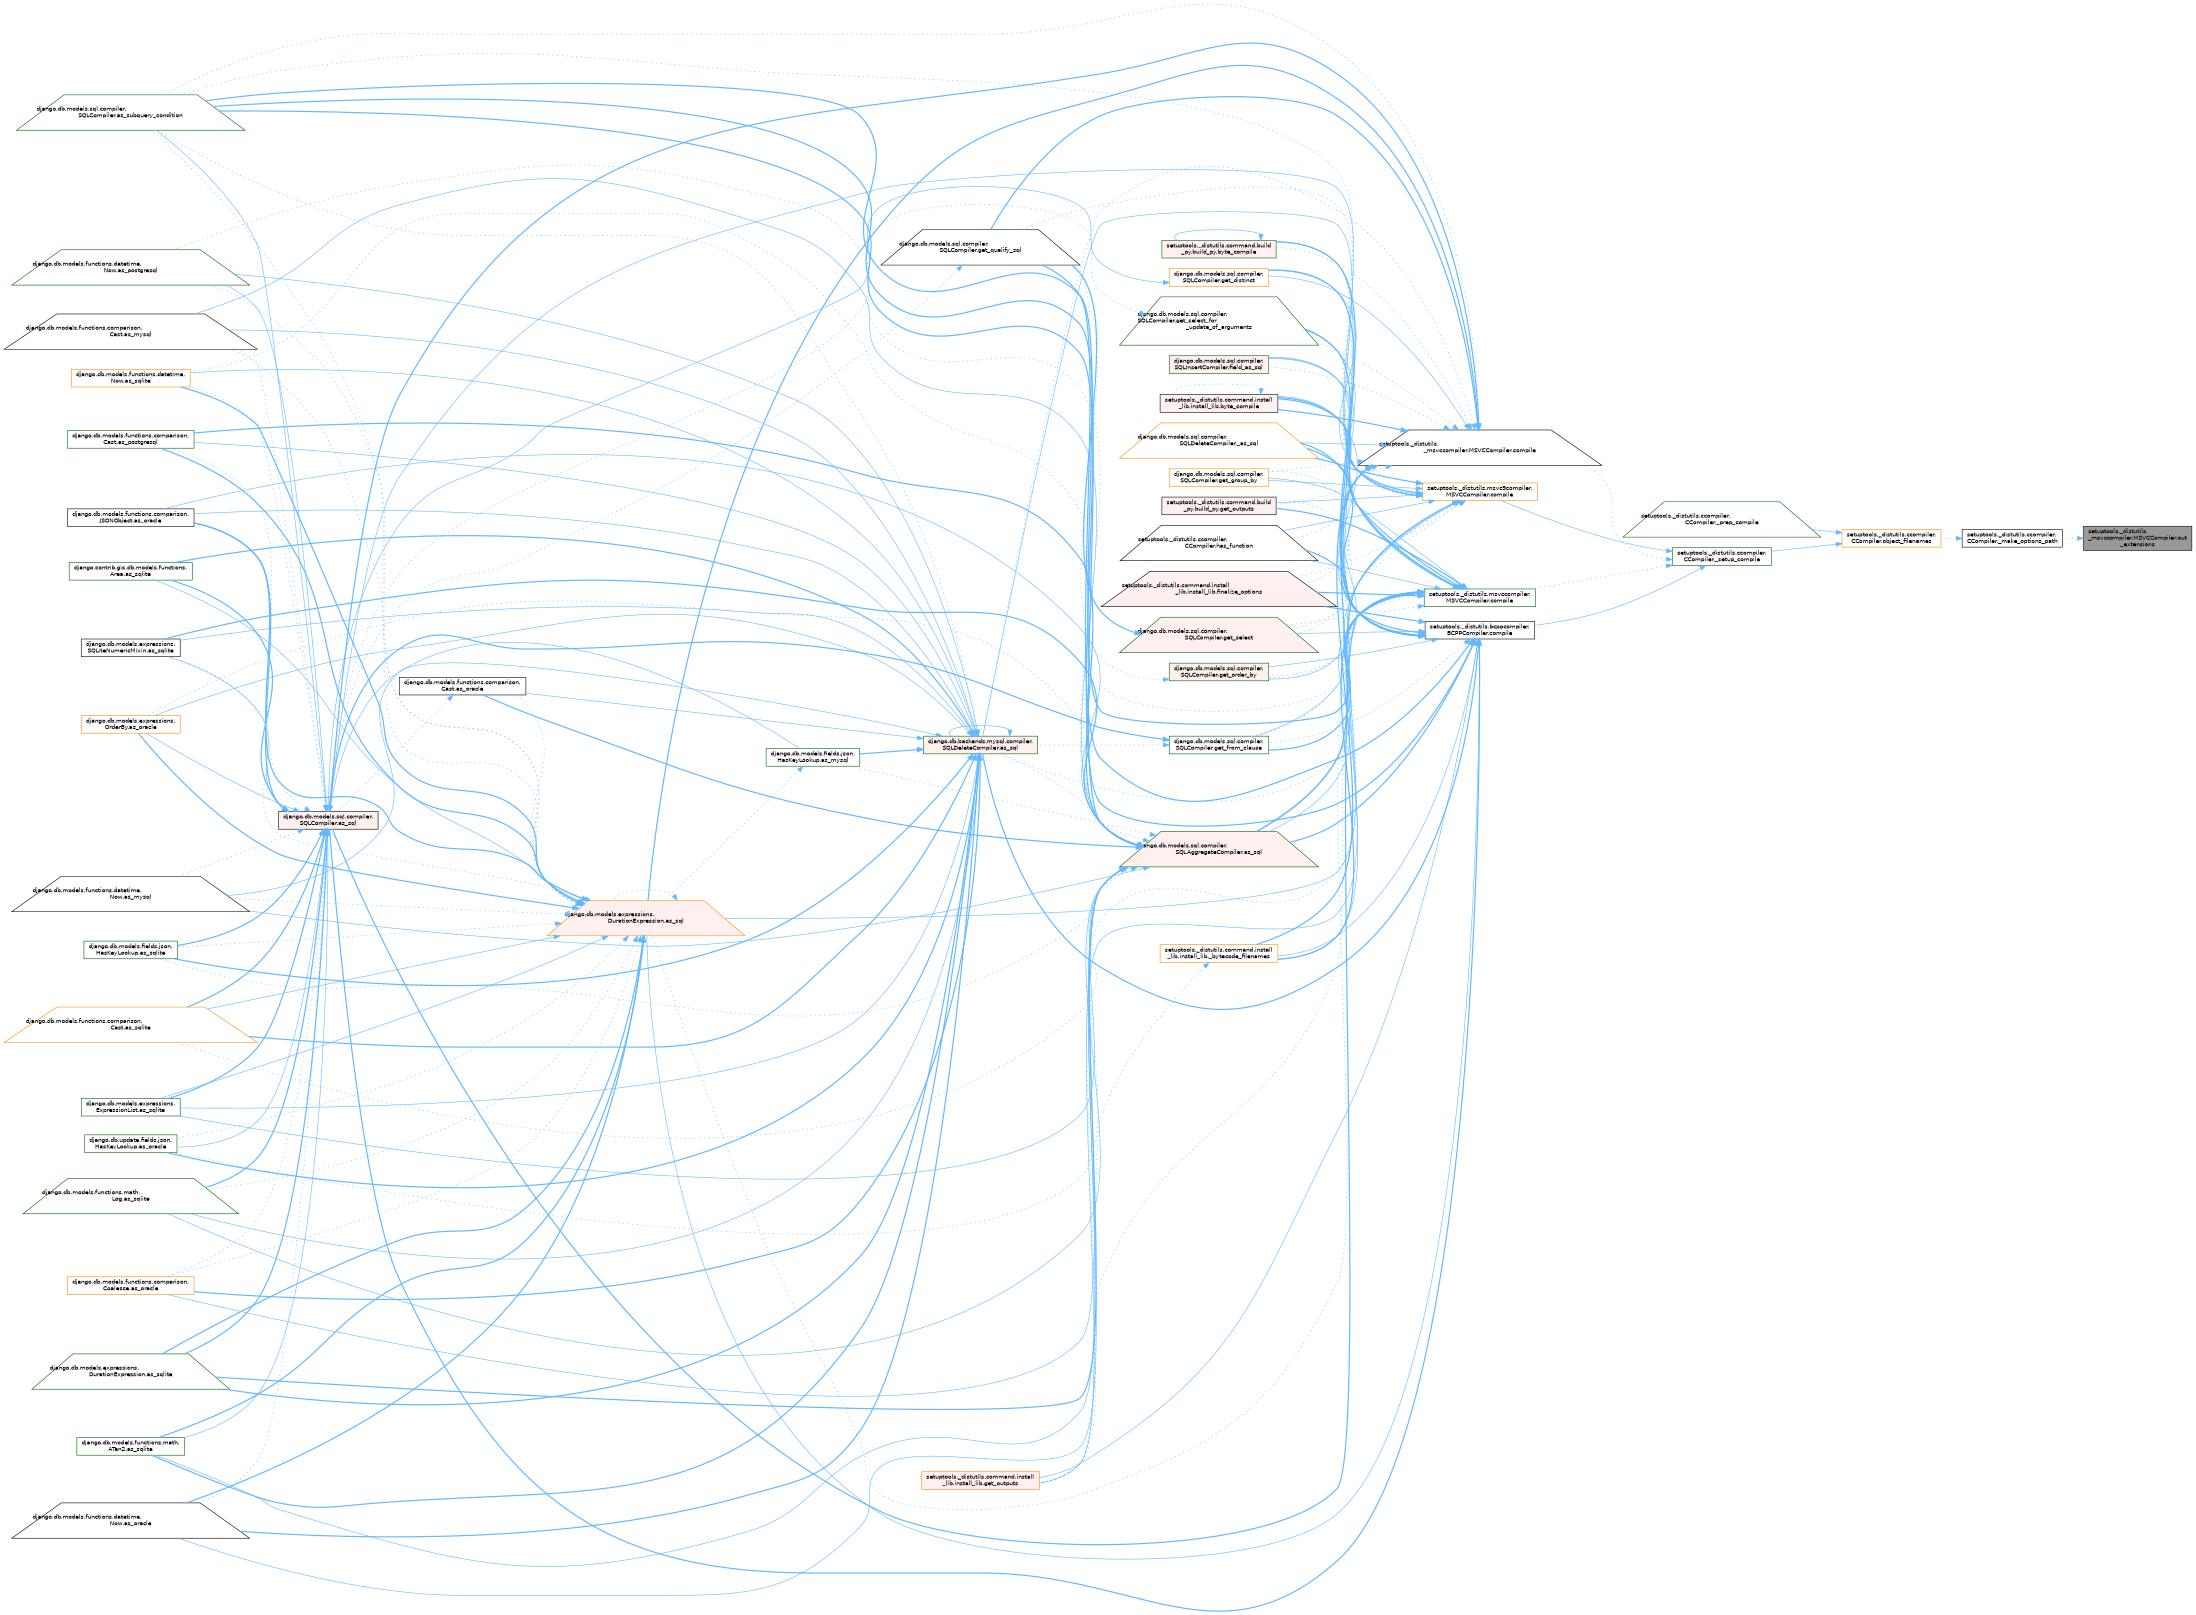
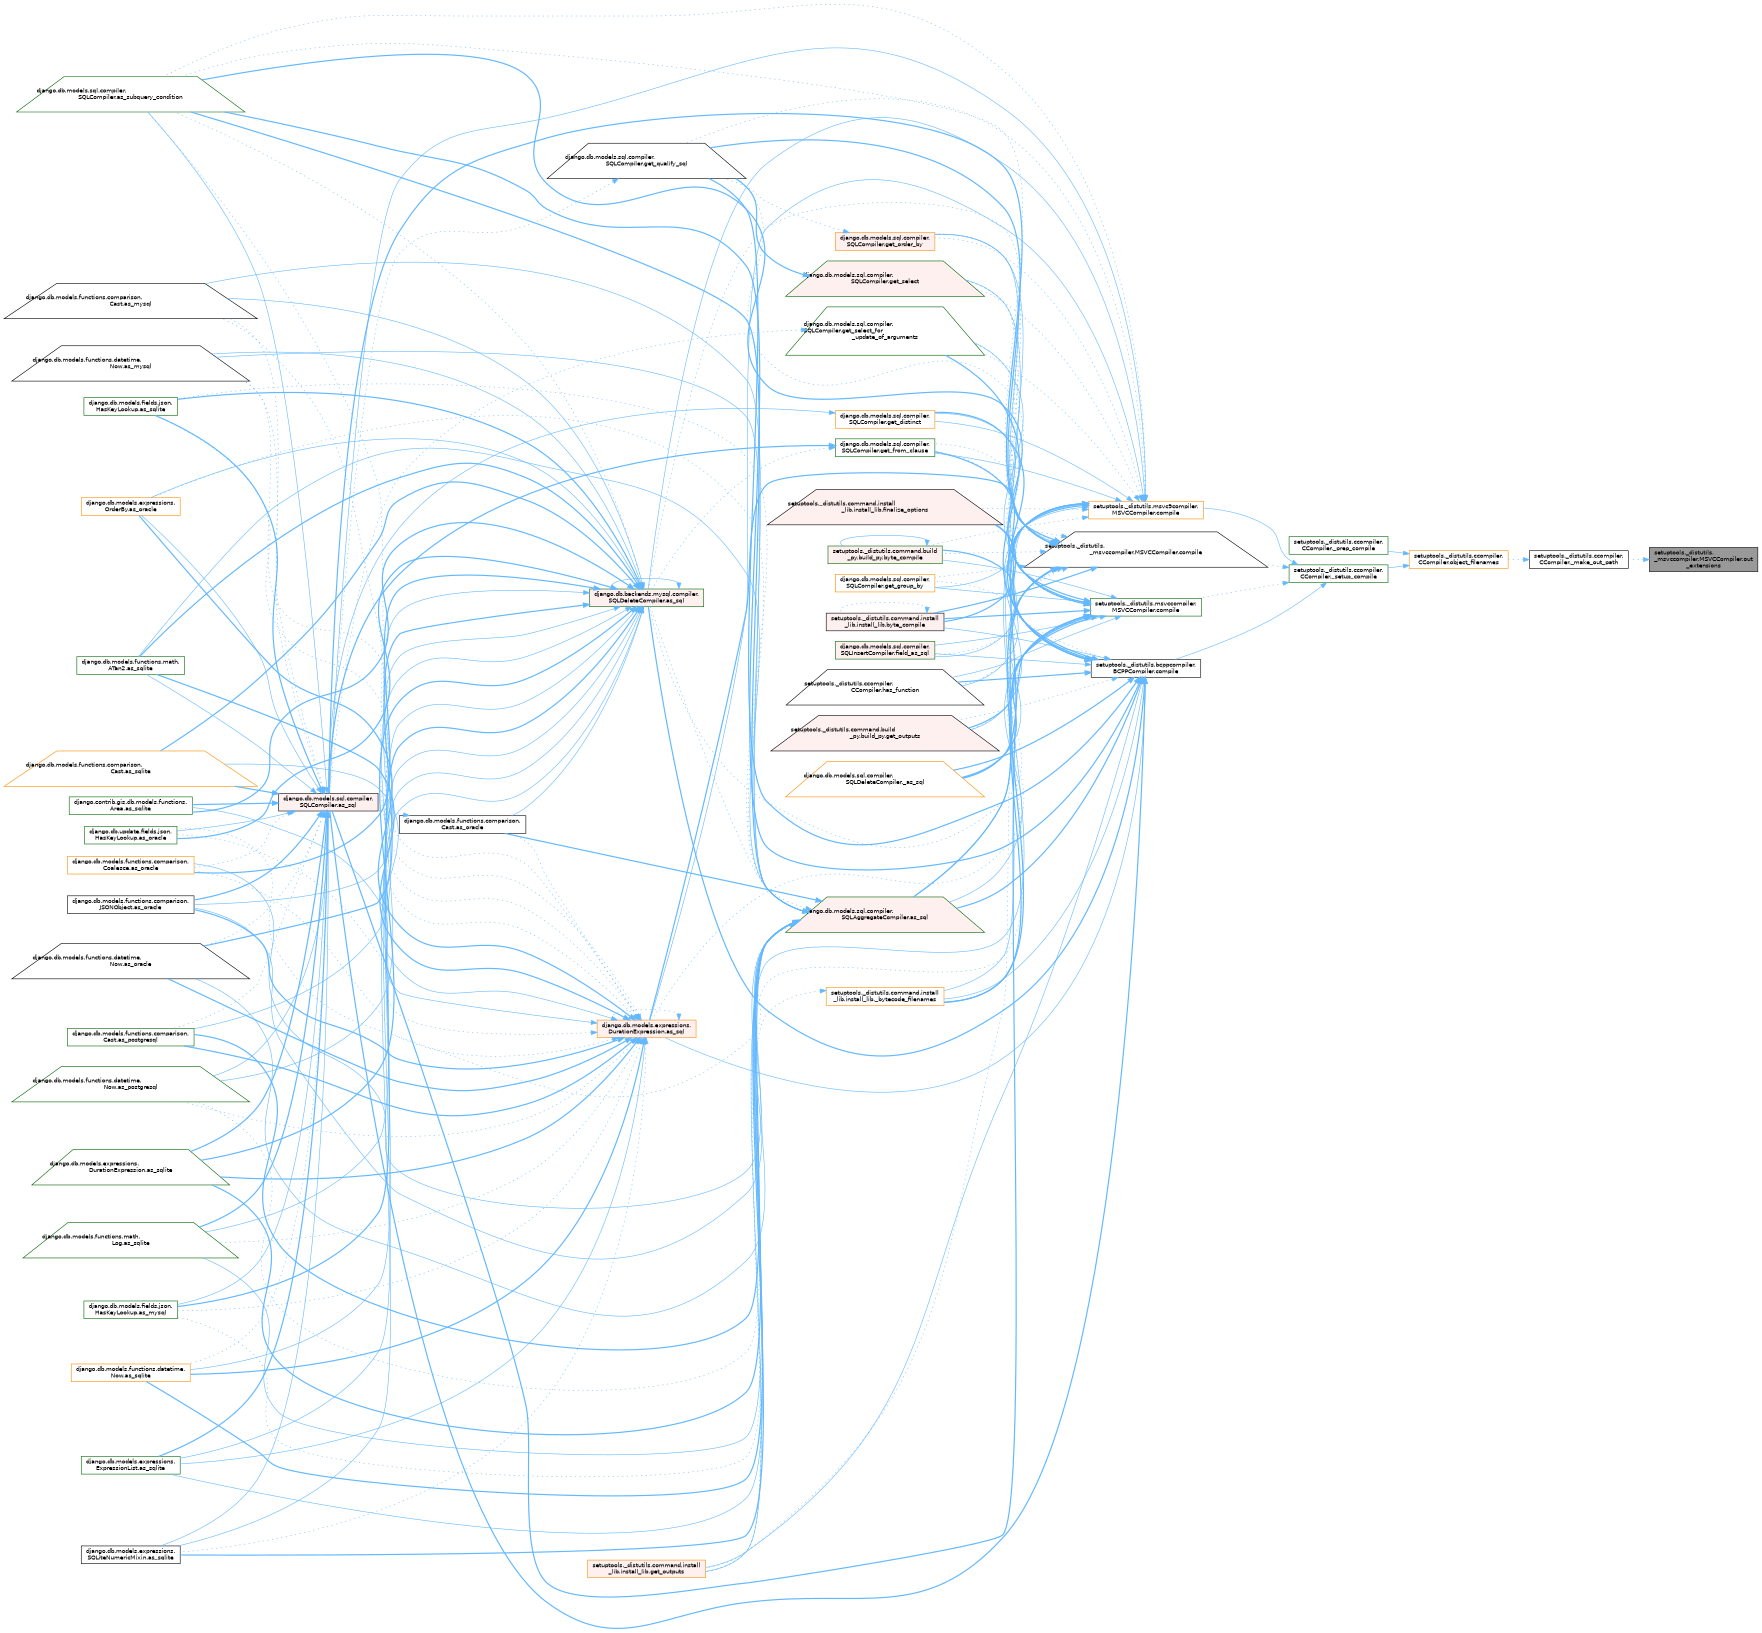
(822, 294) -> (720, 1488)
(1219, 506) -> (885, 733)
(1722, 519) -> (1339, 545)
(2012, 538) -> (1579, 560)
(1219, 672) -> (885, 242)
(732, 835) -> (461, 1258)
(646, 918) -> (647, 1029)
(718, 1138) -> none
